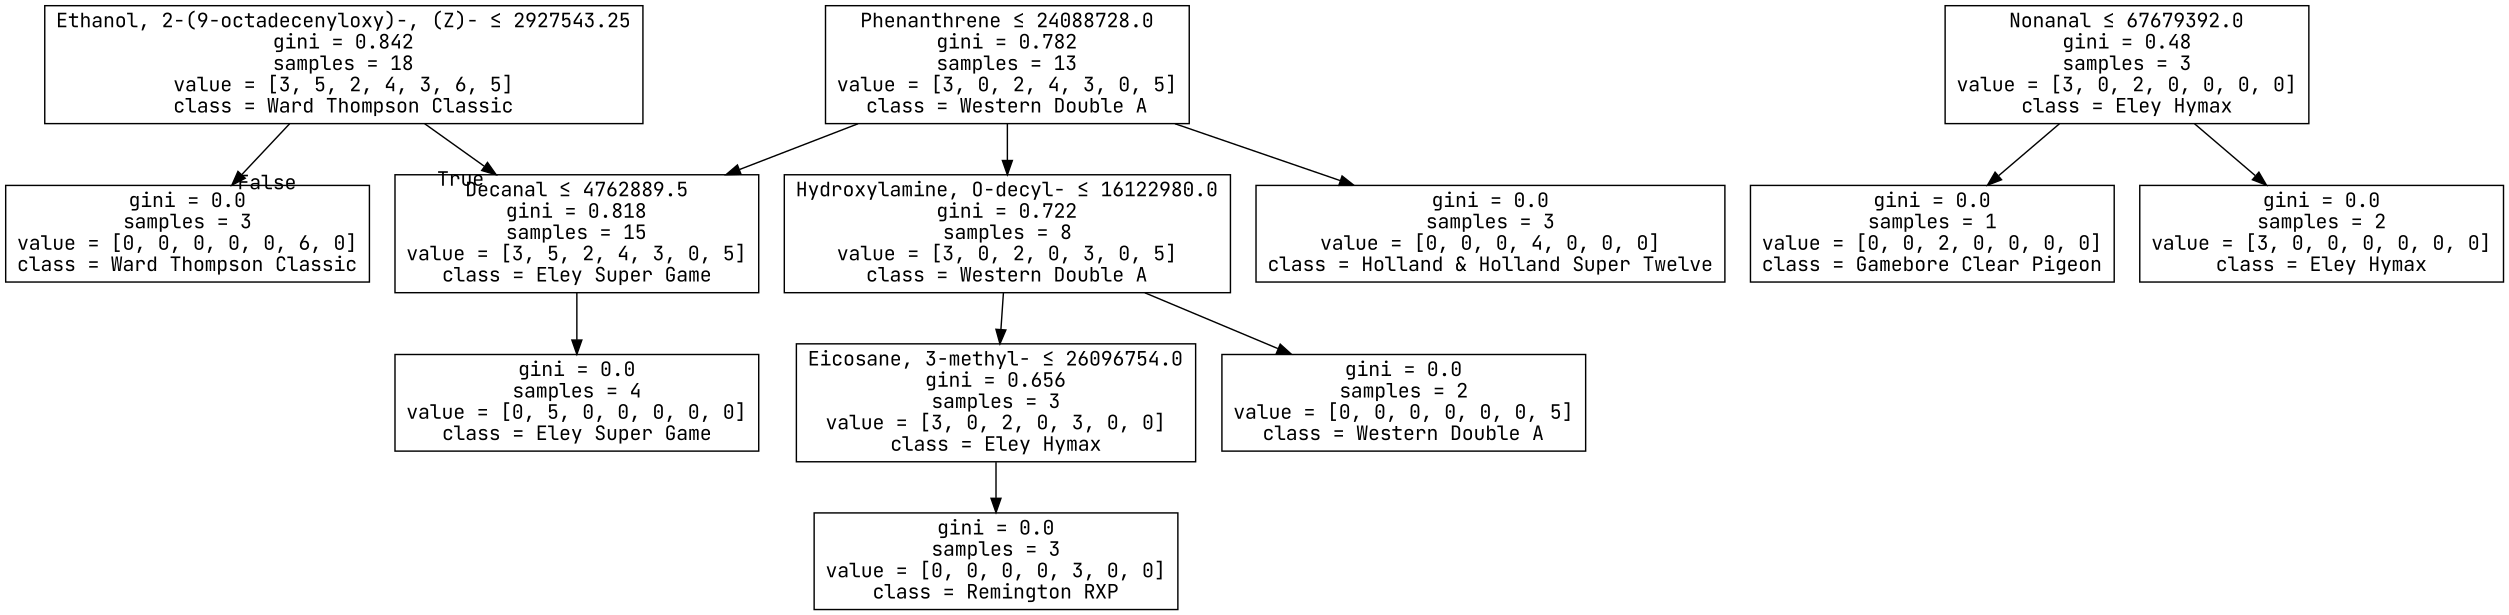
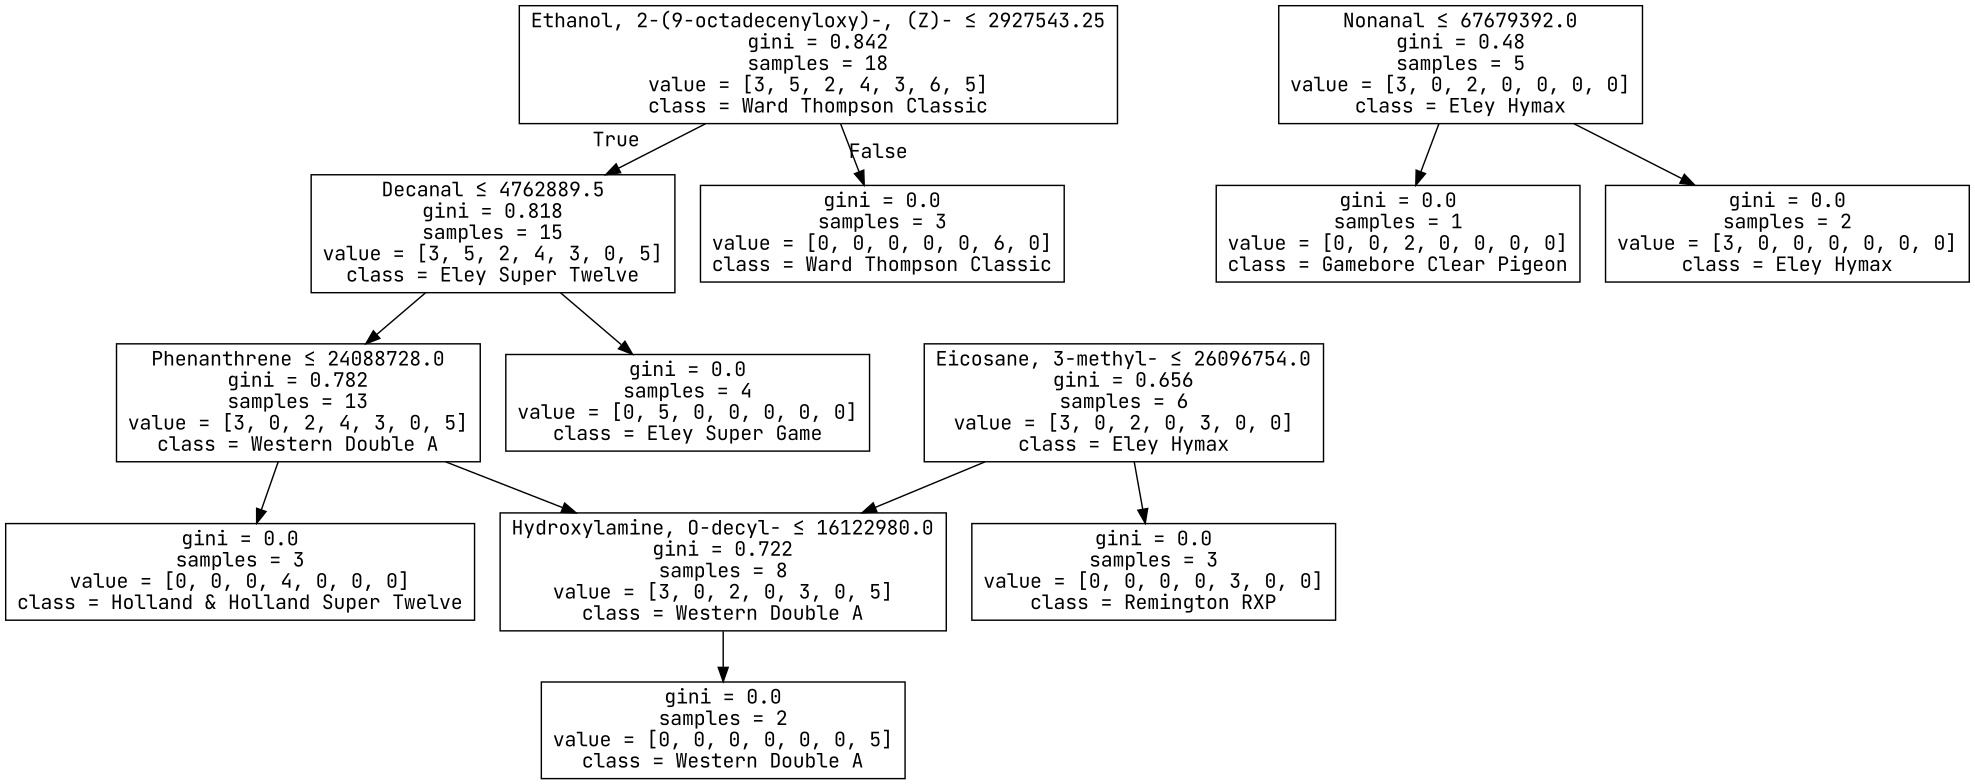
(2127, 64) -> (1461, 64)
(799, 147) -> (401, 314)
(577, 276) -> (493, 276)
(1002, 311) -> (930, 485)
(996, 402) -> (1124, 402)
